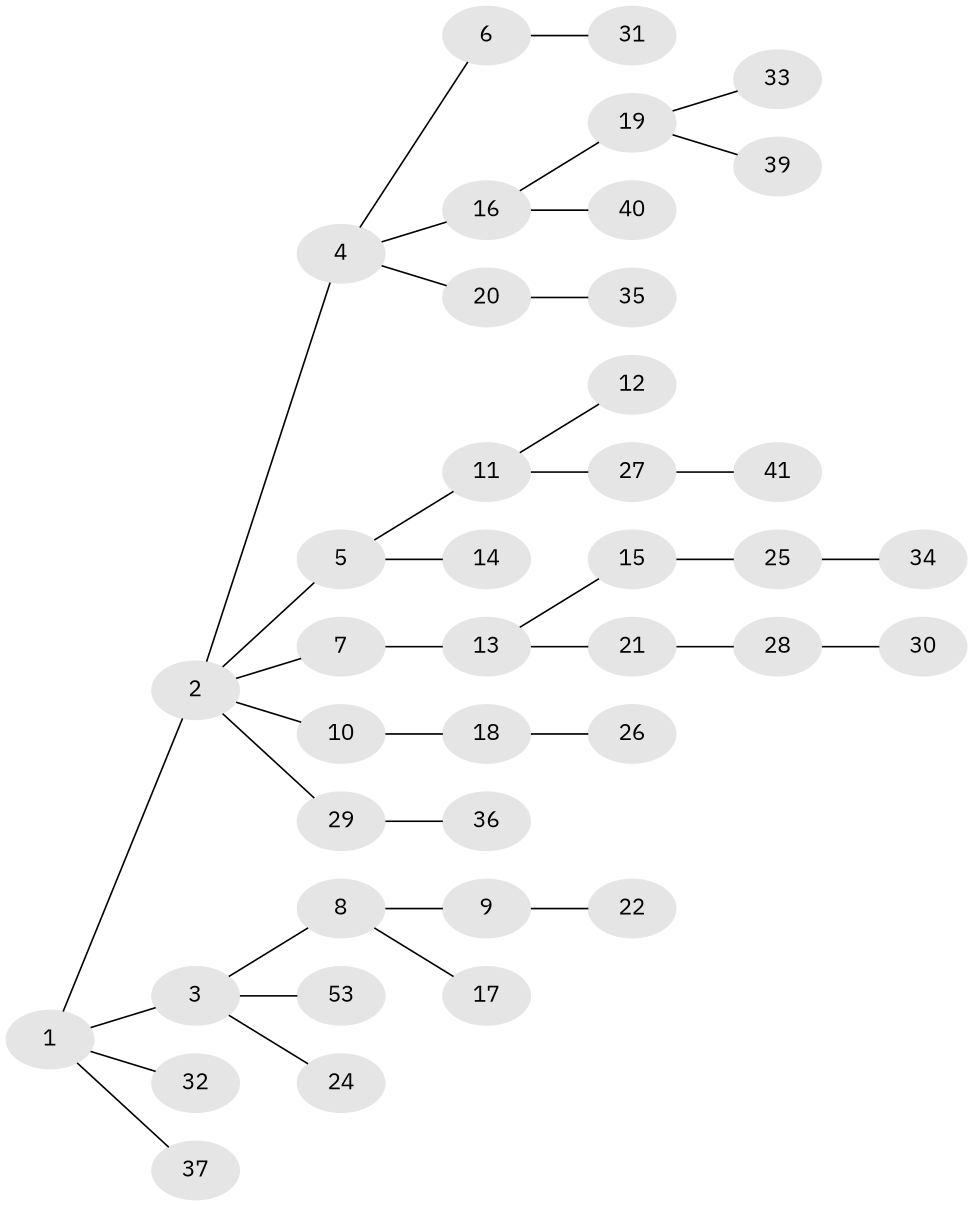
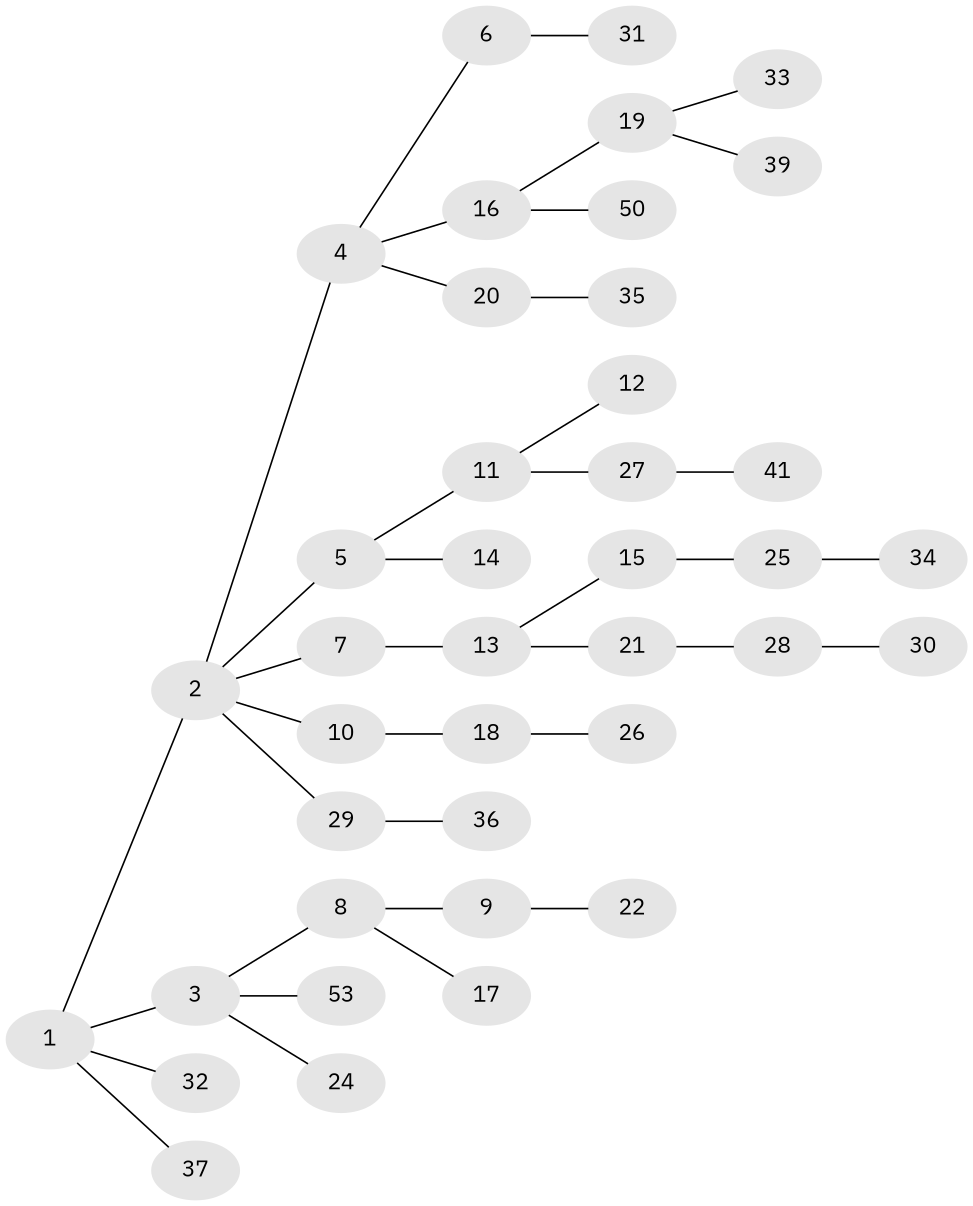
(632, 210) -> (632, 210)
